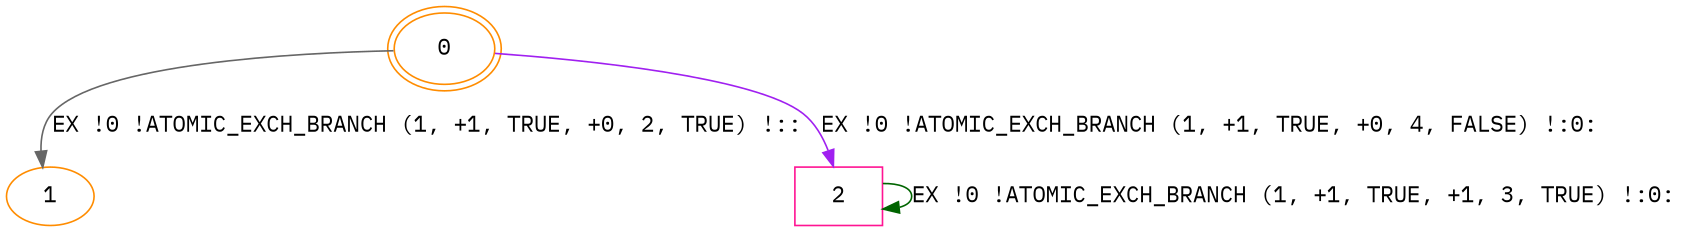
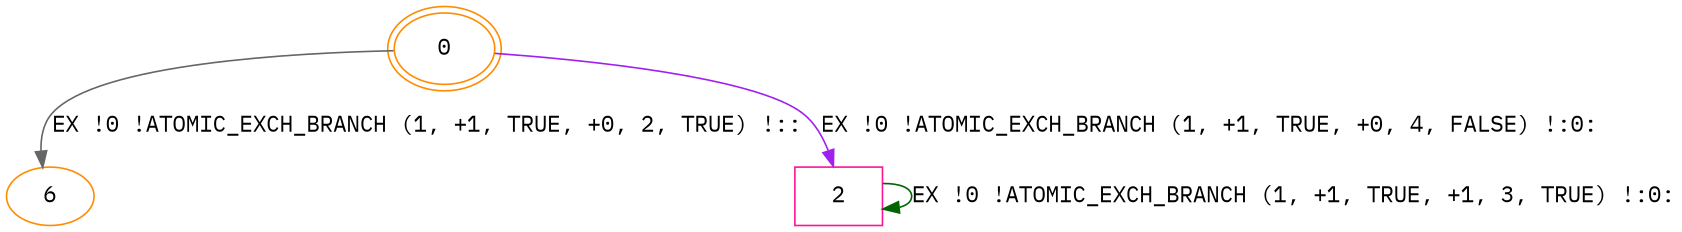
(50, 196) -> (50, 196)
